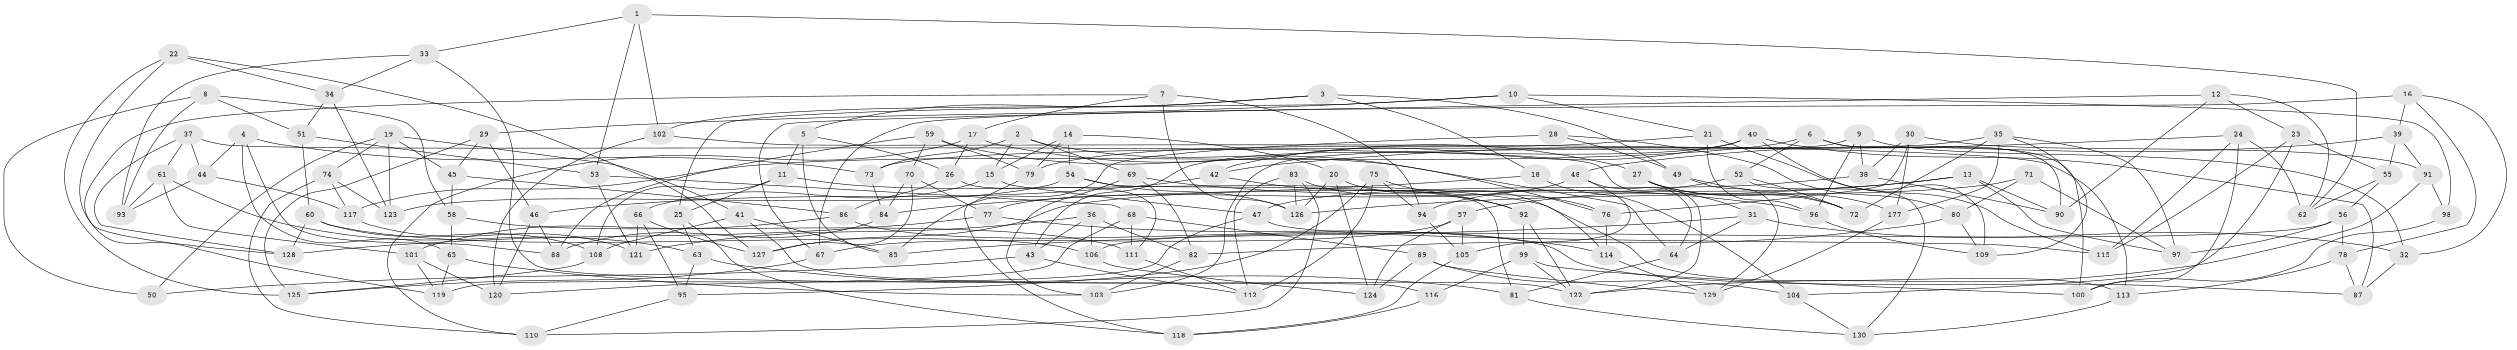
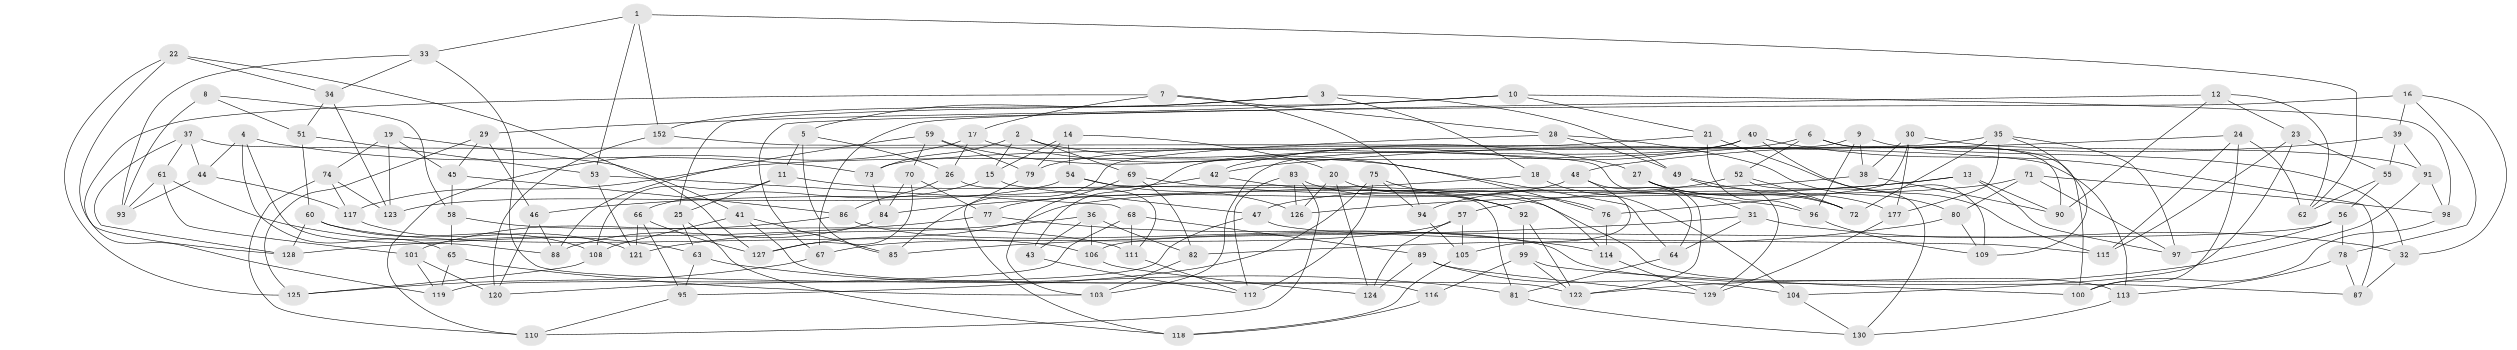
(659, 135) -> (659, 135)
(1185, 174) -> (1358, 114)
none -> (2238, 193)
(152, 295) -> none
